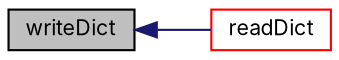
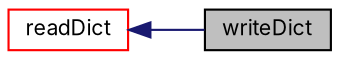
(184, 30) -> (177, 30)
